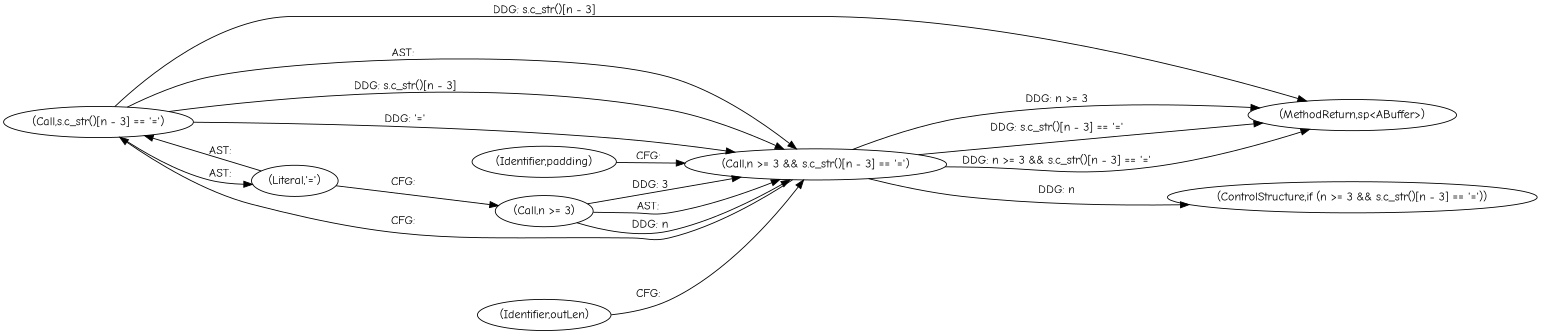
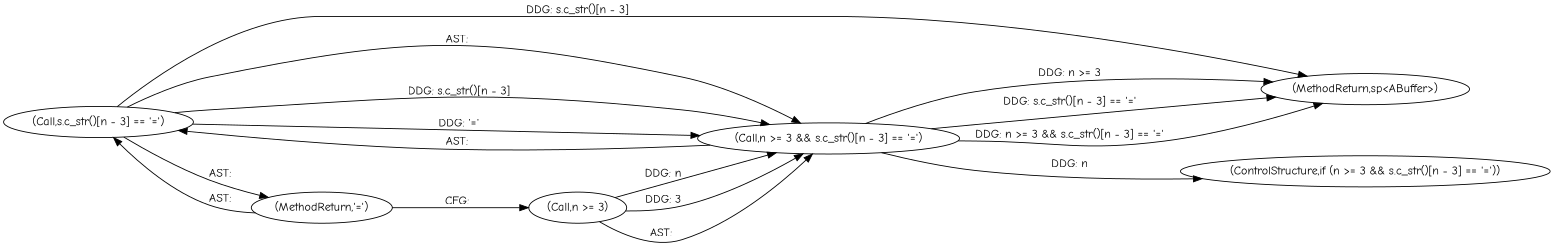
(544, 162) -> none
(295, 181) -> (322, 208)
(405, 221) -> (459, 141)
(544, 315) -> none
